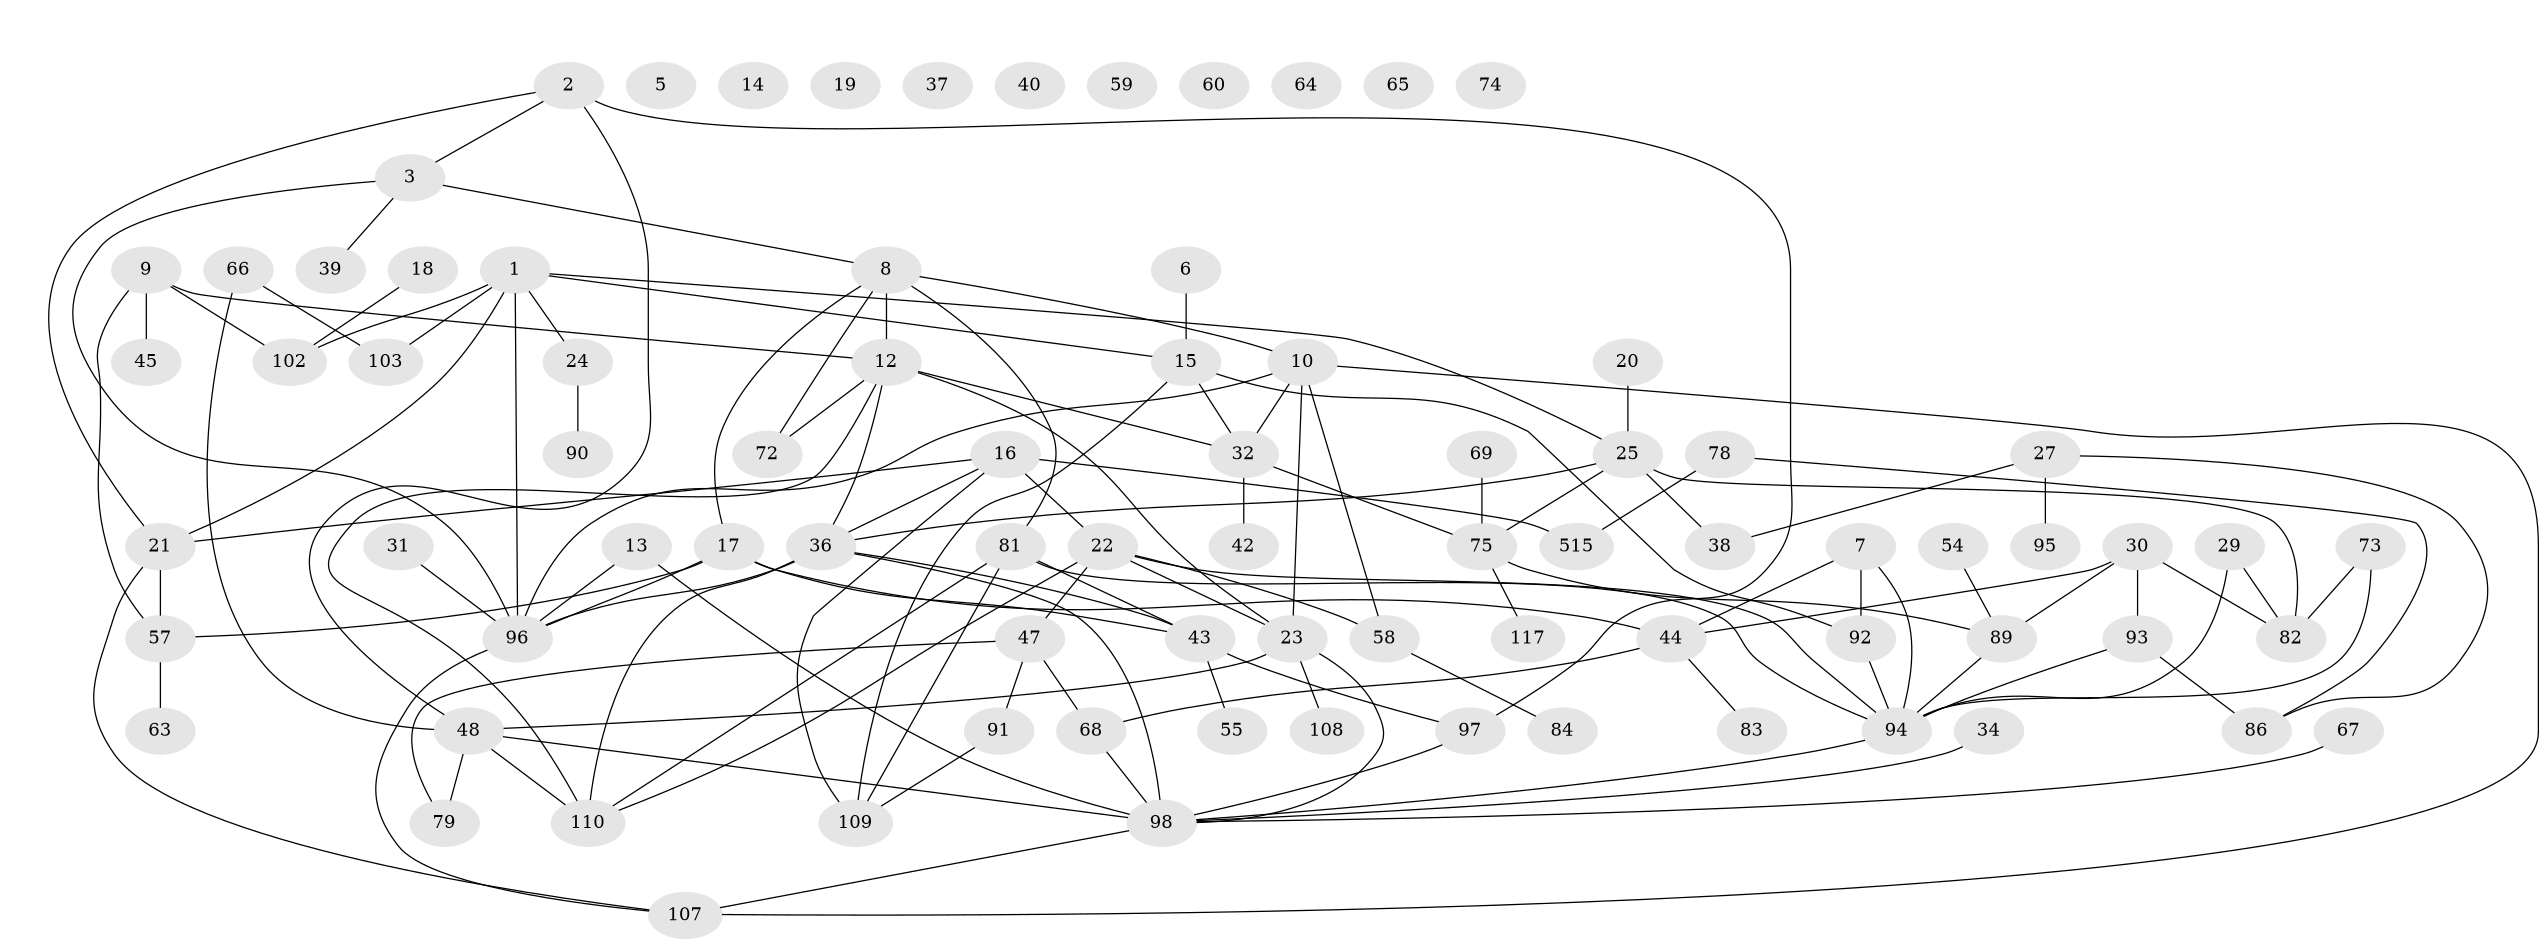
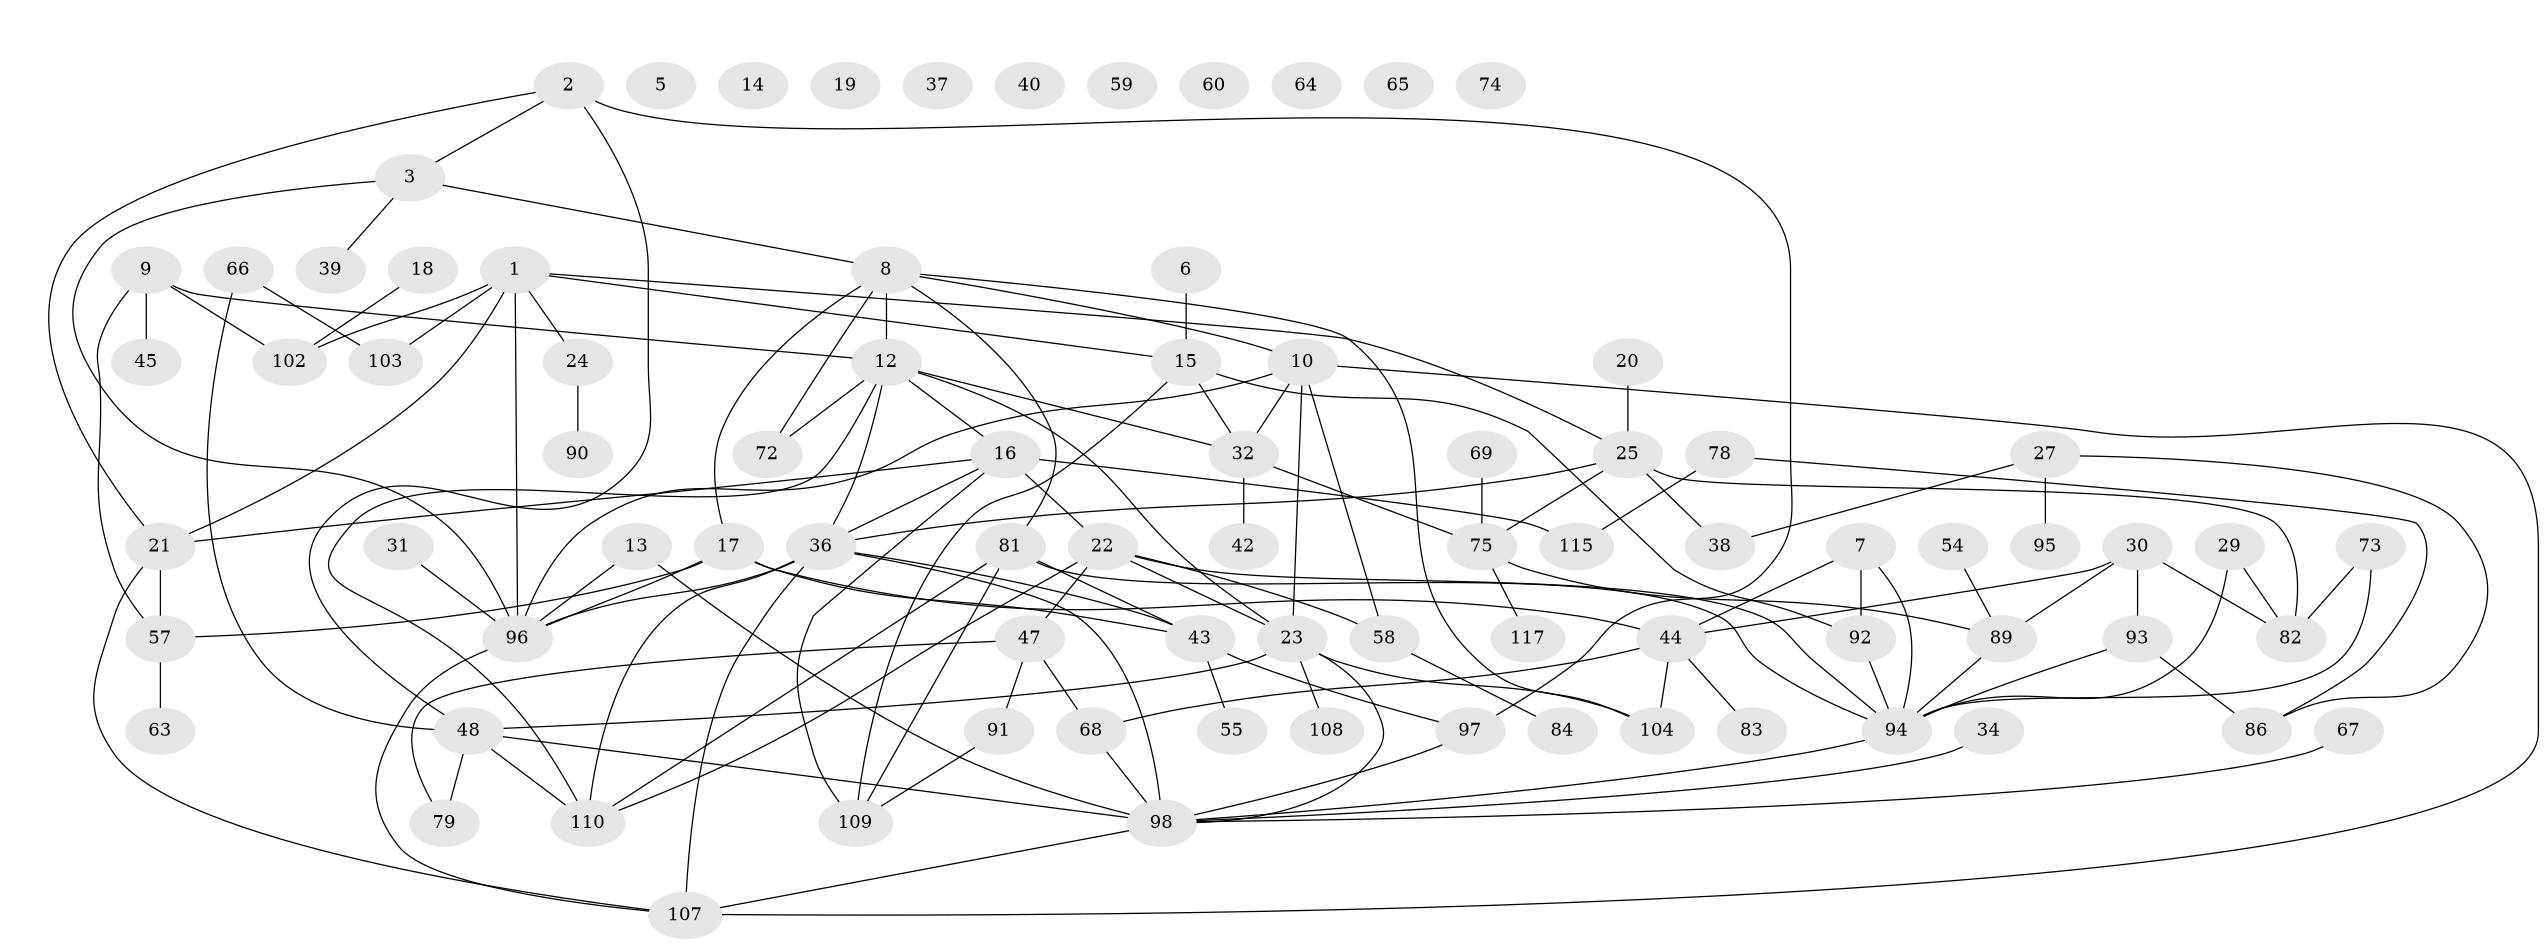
none -> (946, 408)
(1577, 547) -> (1577, 547)
none -> (716, 709)
none -> (1657, 731)
